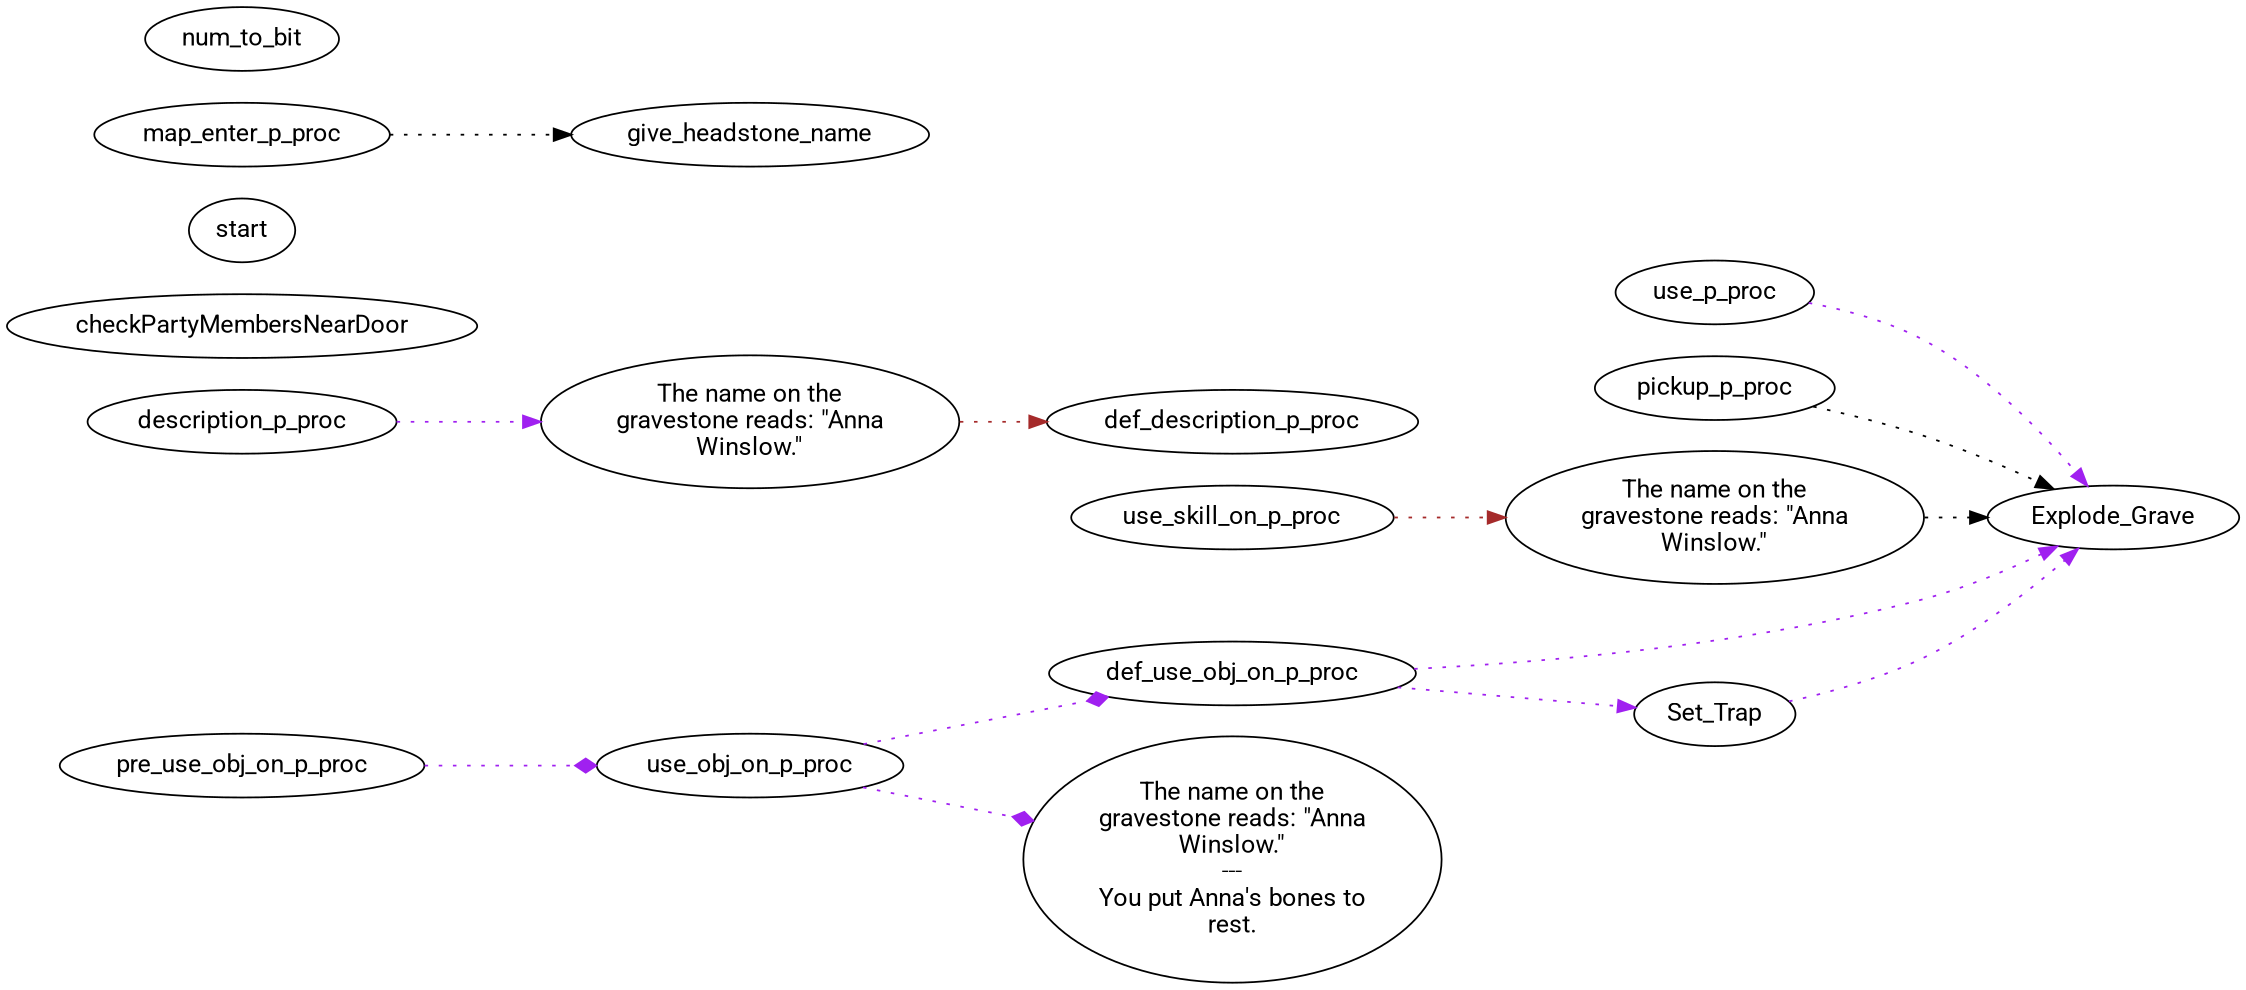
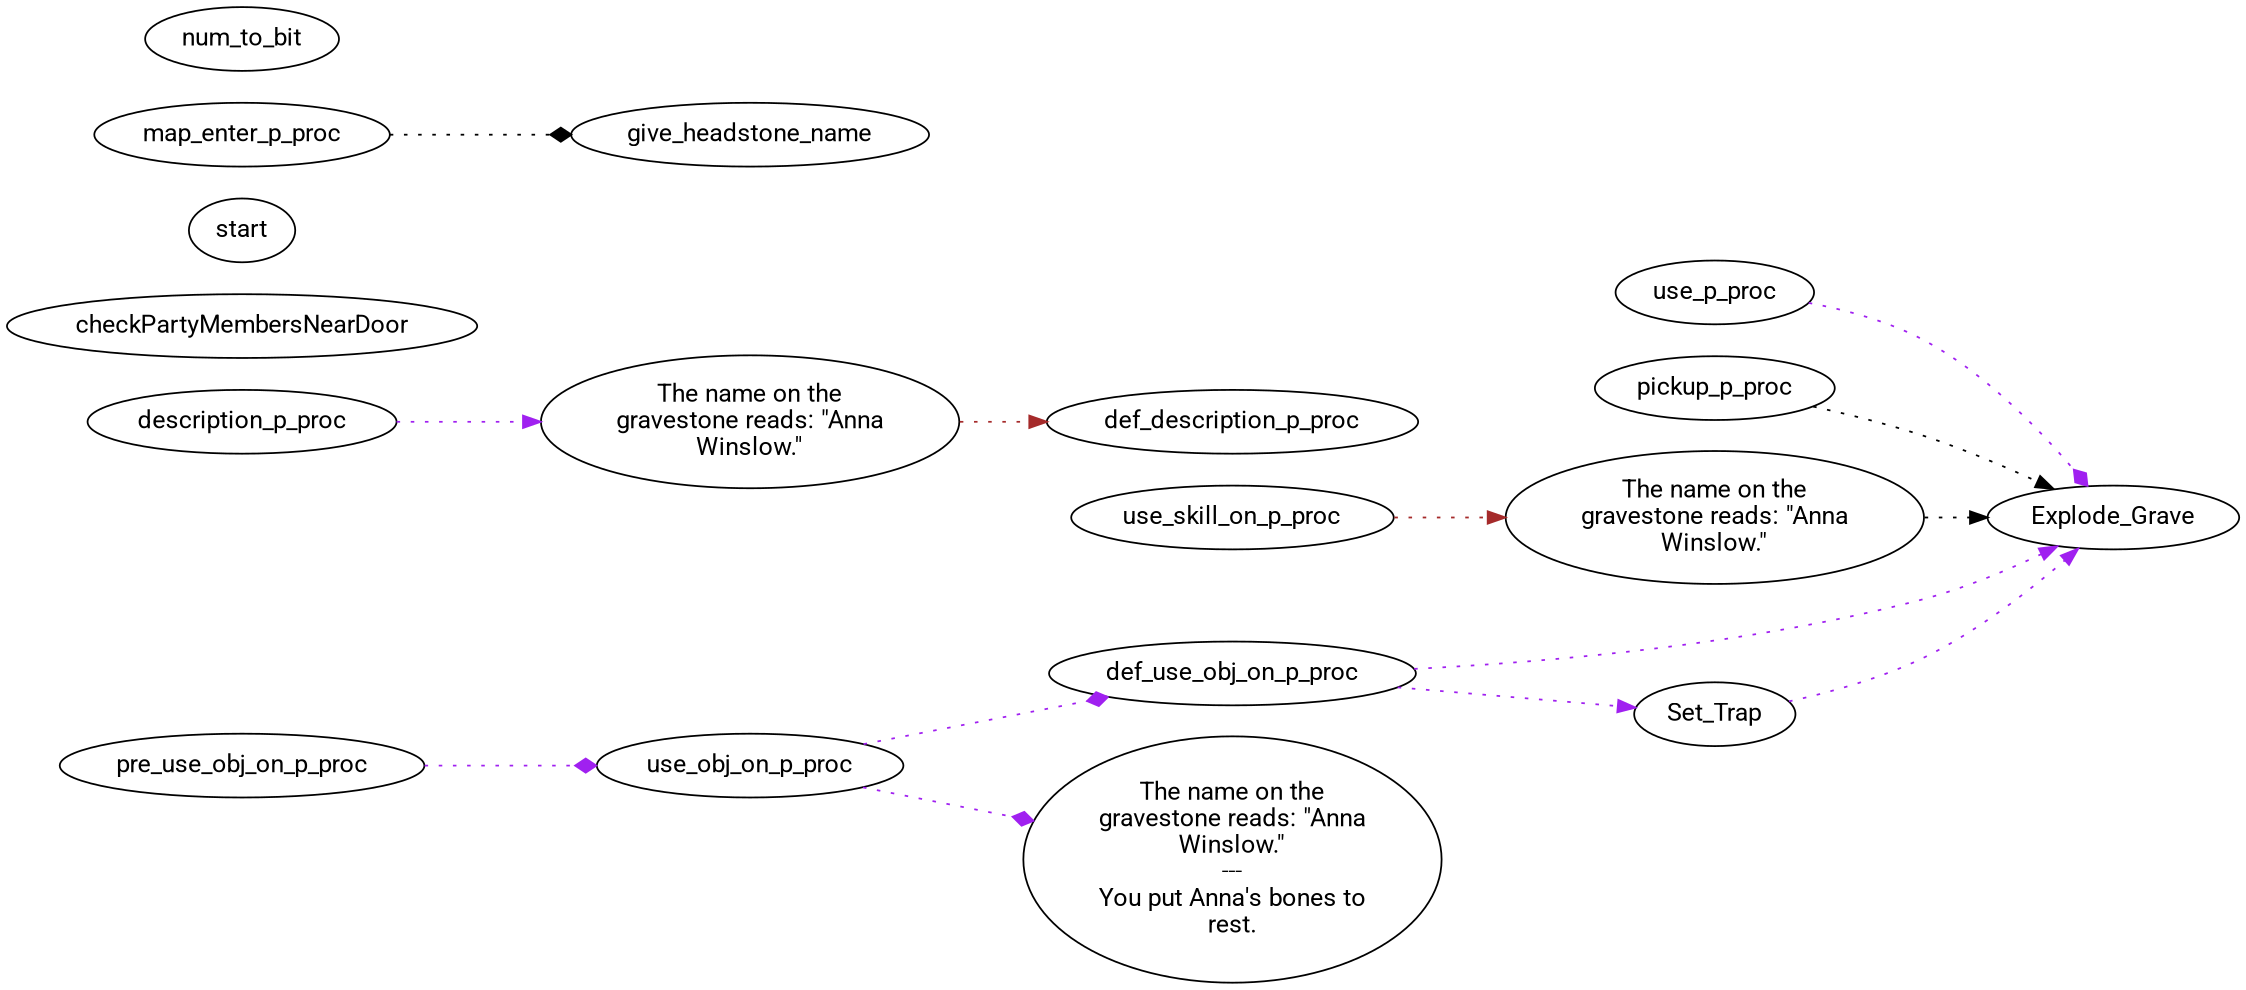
(471, 135) -> (471, 135)
(1957, 360) -> (1957, 360)
